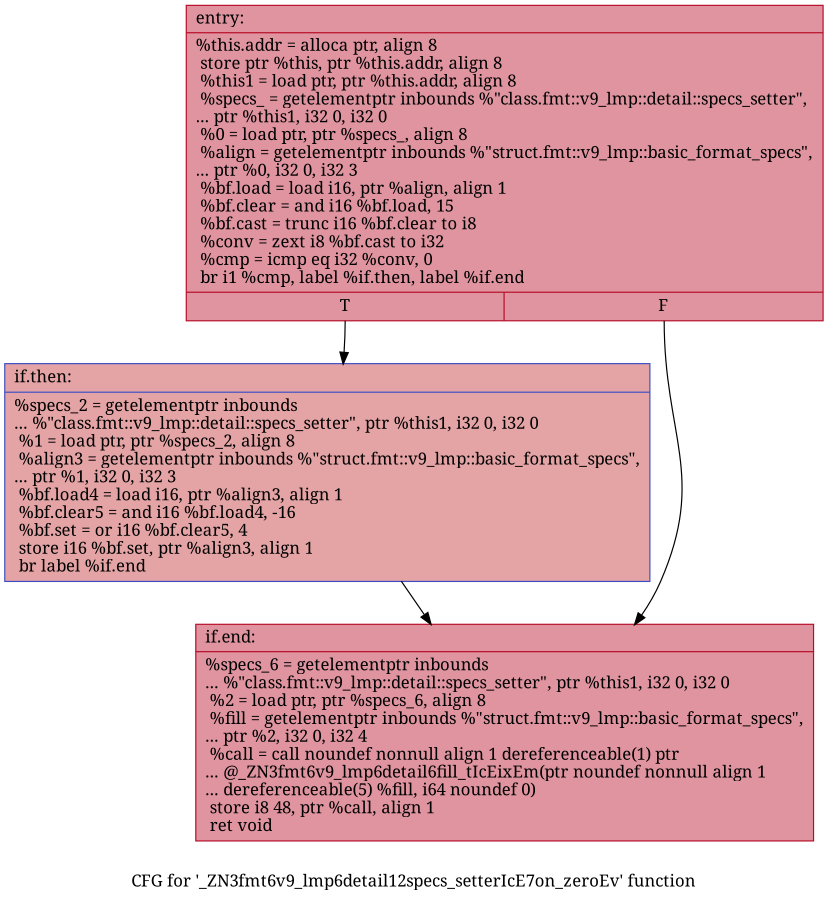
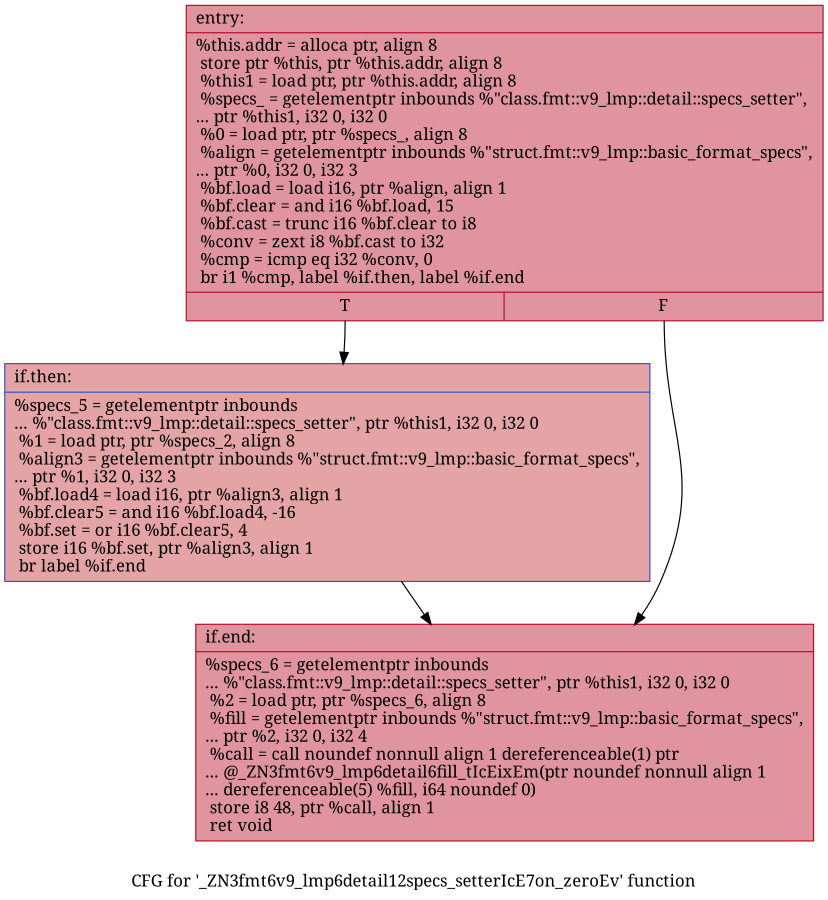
(156, 406) -> (156, 406)
